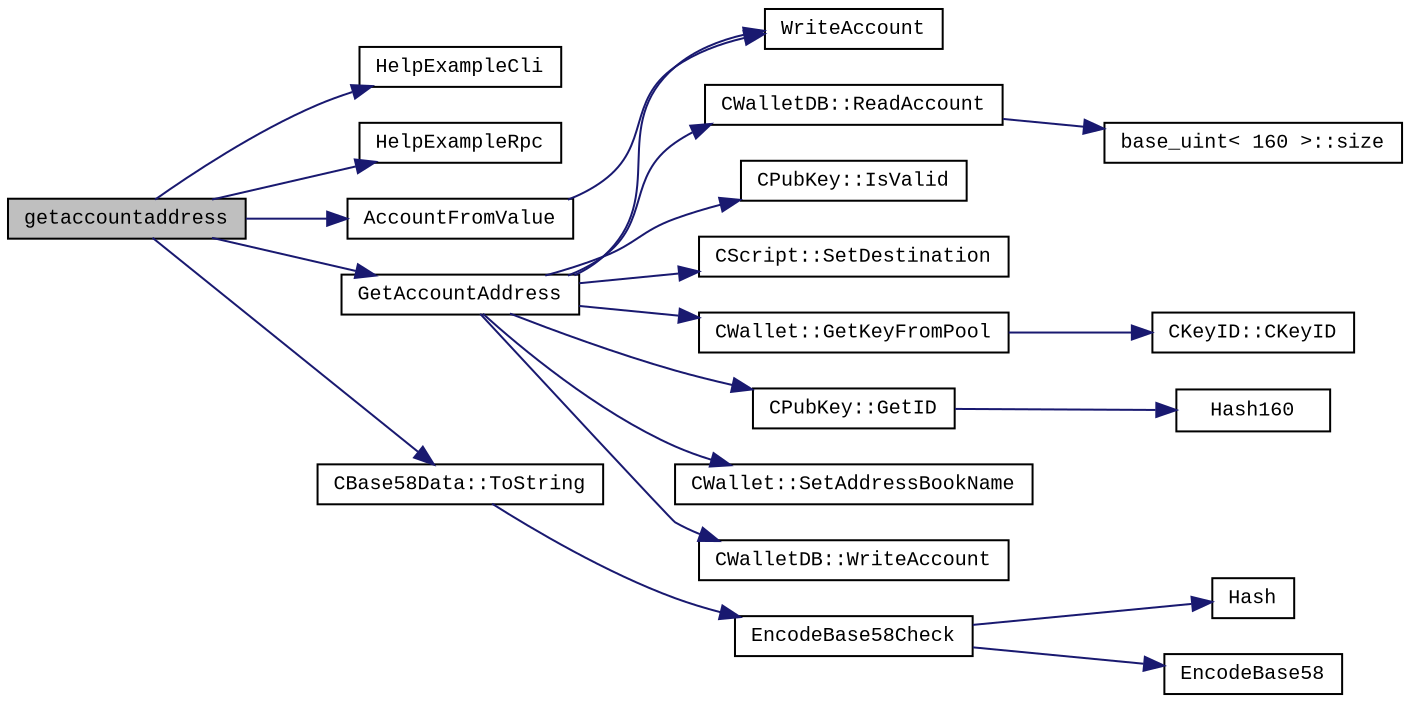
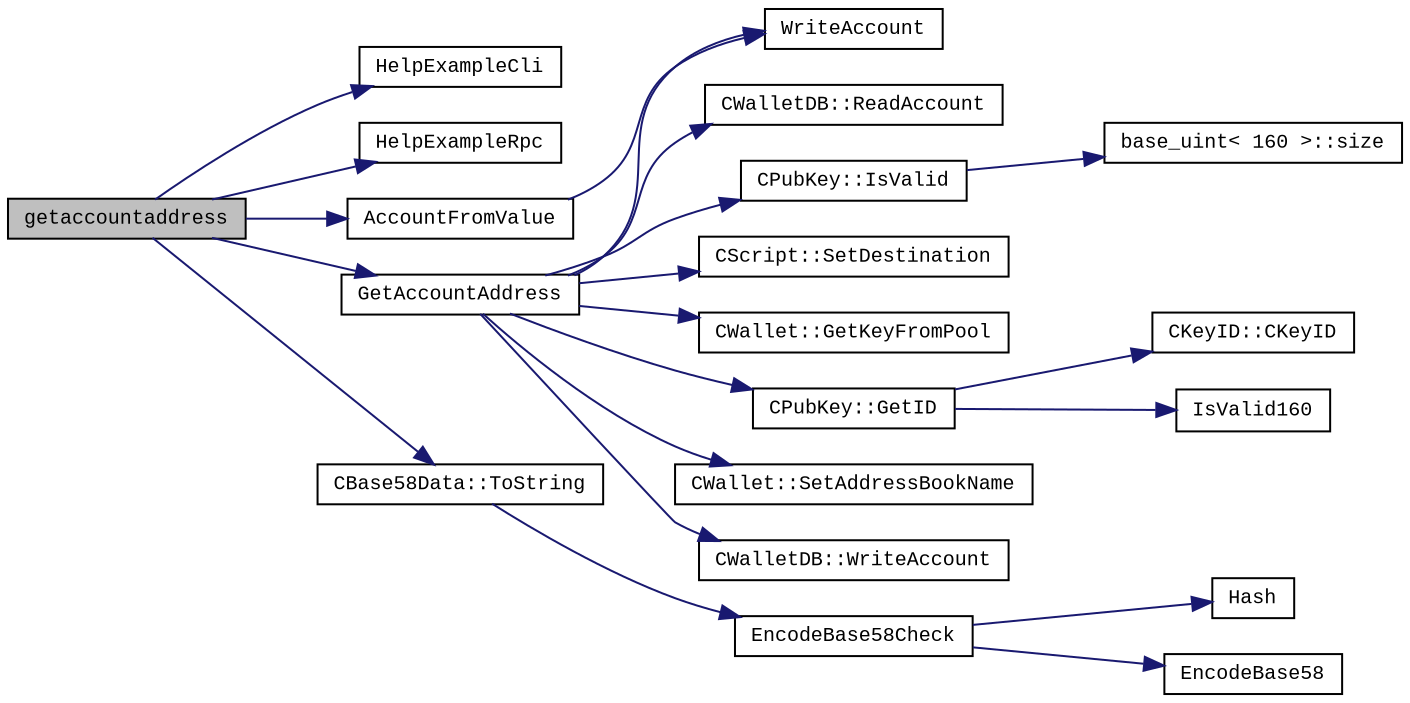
(1043, 123) -> (1025, 164)
(1070, 333) -> (1043, 372)
(1253, 410) -> (1253, 410)
